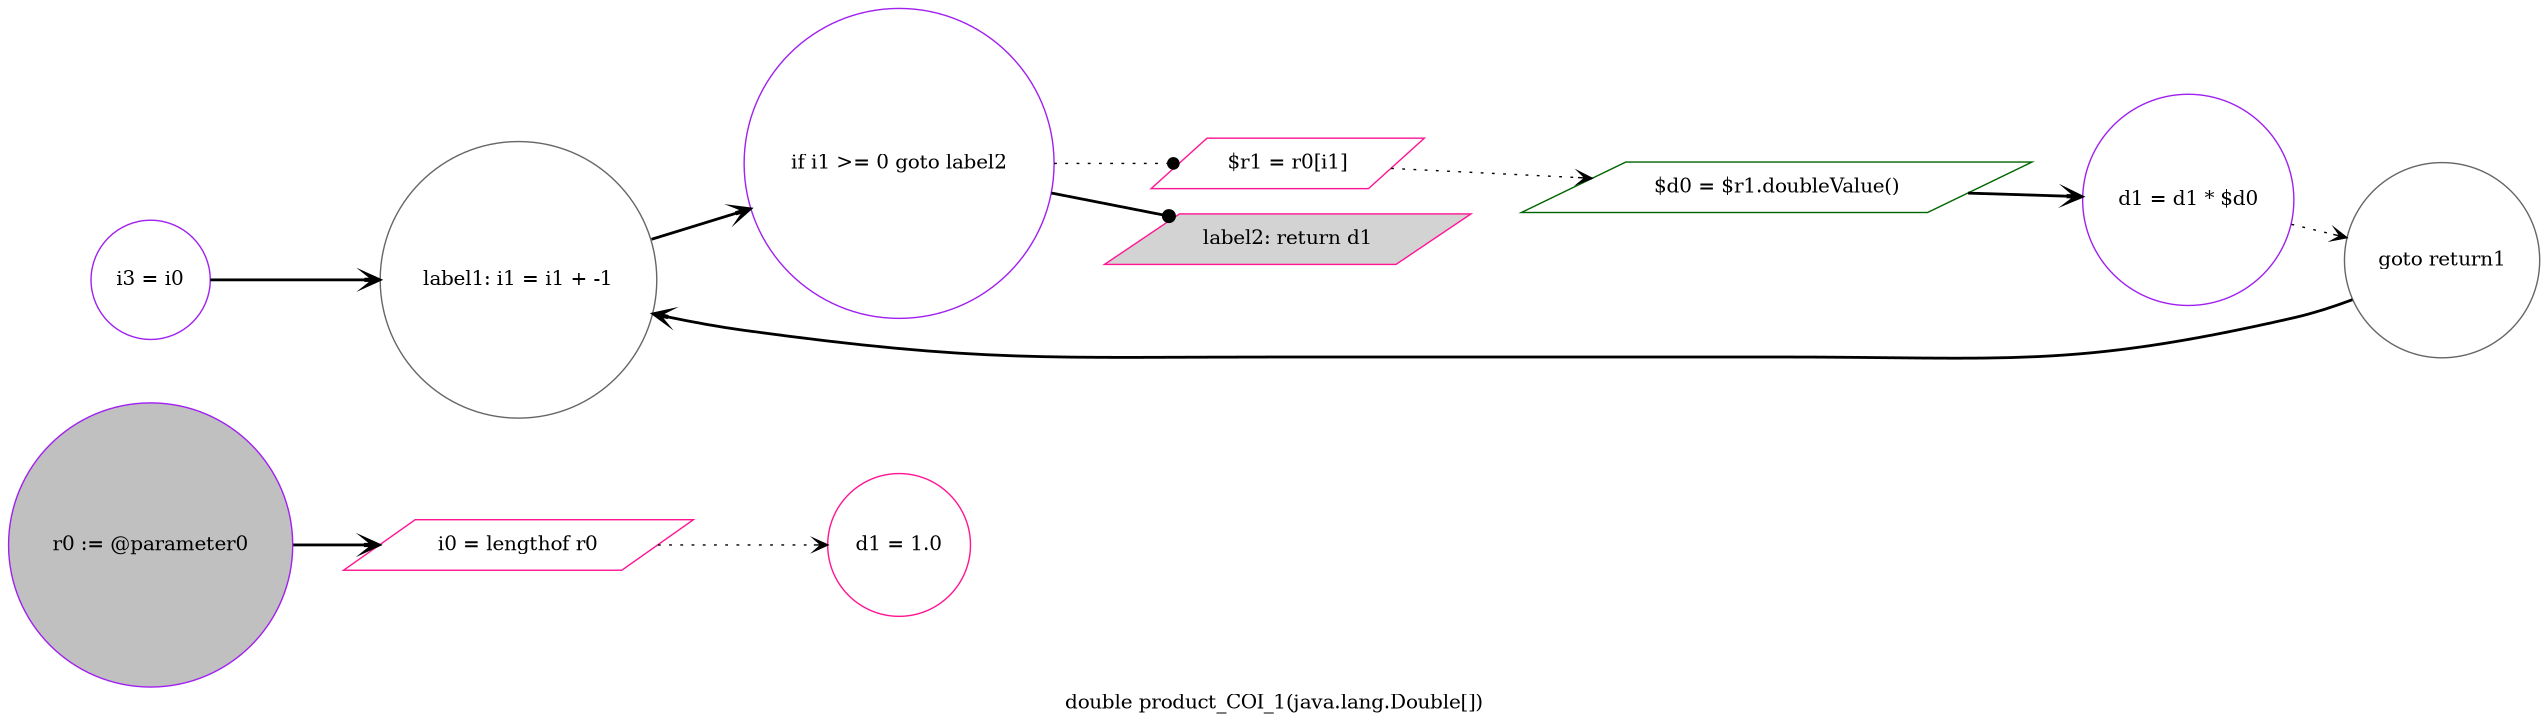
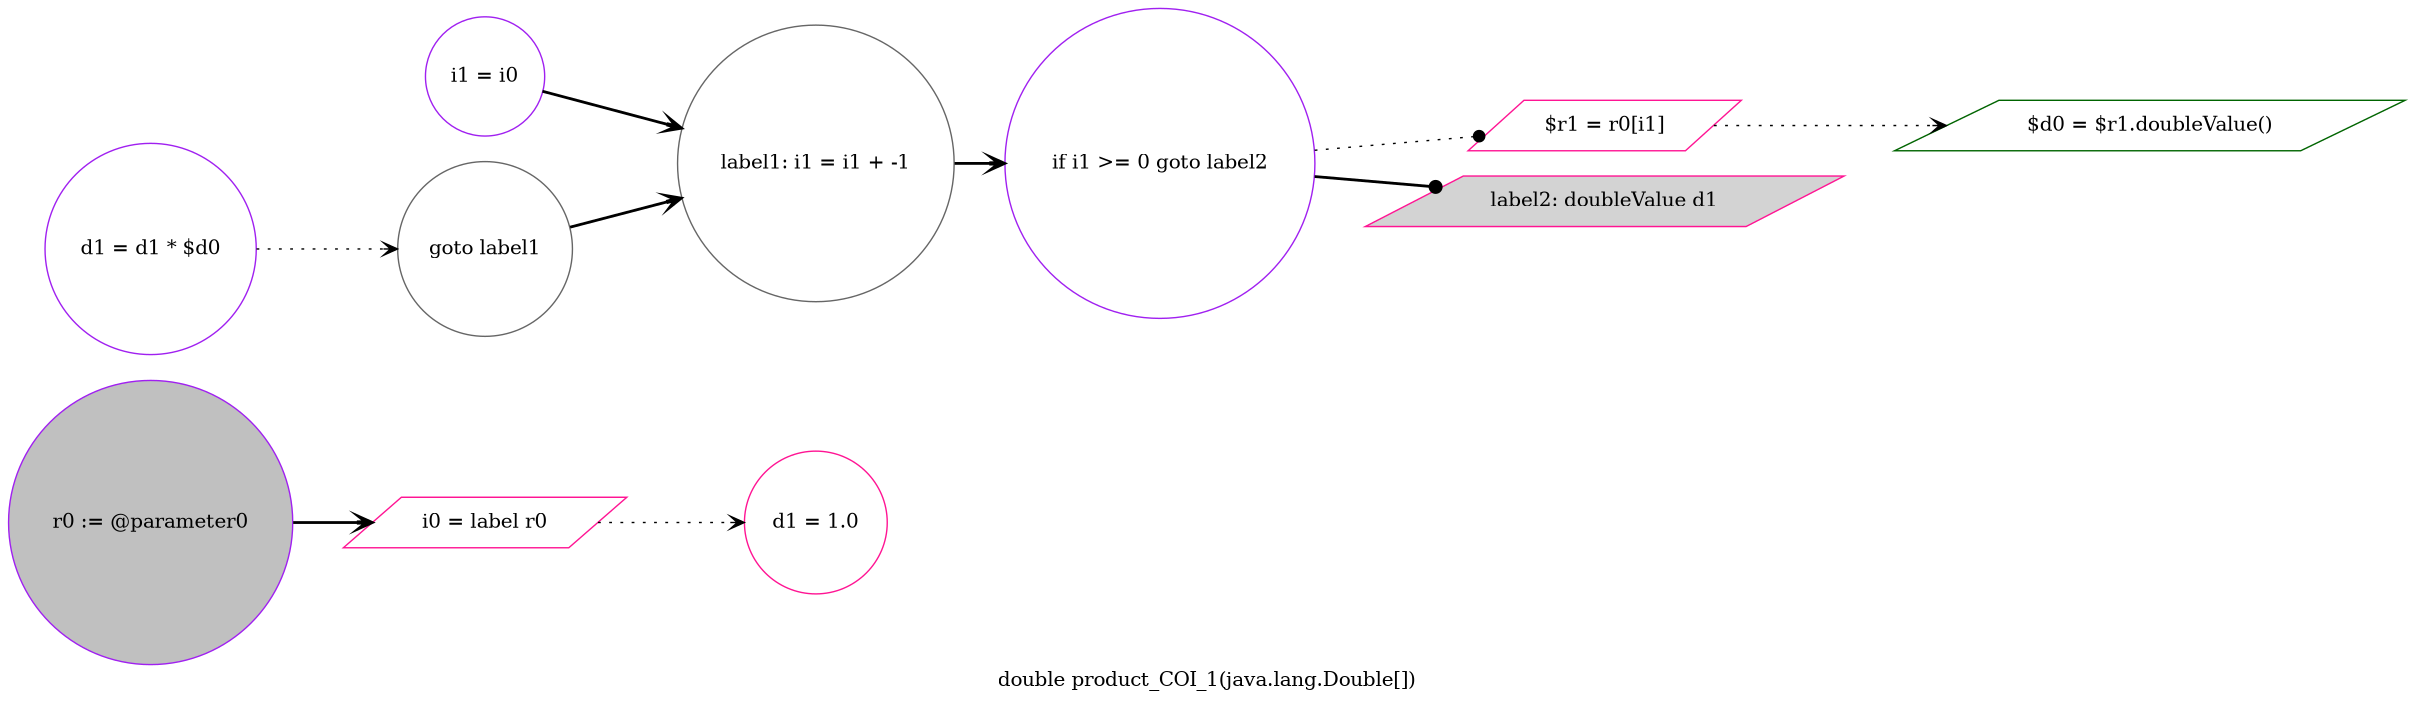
(2018, 195) -> none
(1288, 239) -> (1605, 201)
(2442, 260) -> (485, 249)
(151, 280) -> (485, 76)
(518, 545) -> (485, 523)
